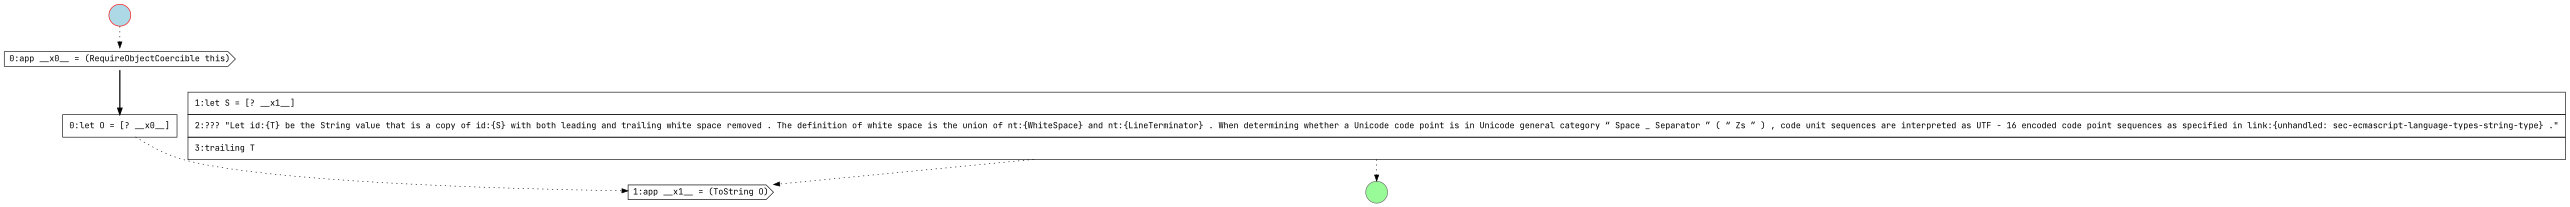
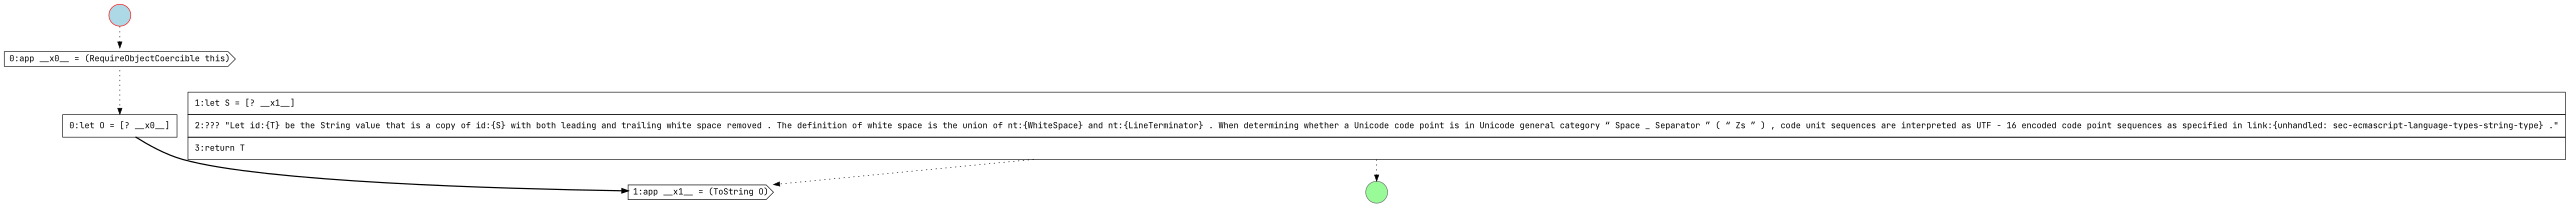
(120, 89) -> (120, 89)
(225, 148) -> (220, 148)
(375, 182) -> (375, 182)
